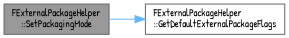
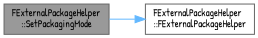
(215, 19) -> (200, 19)
